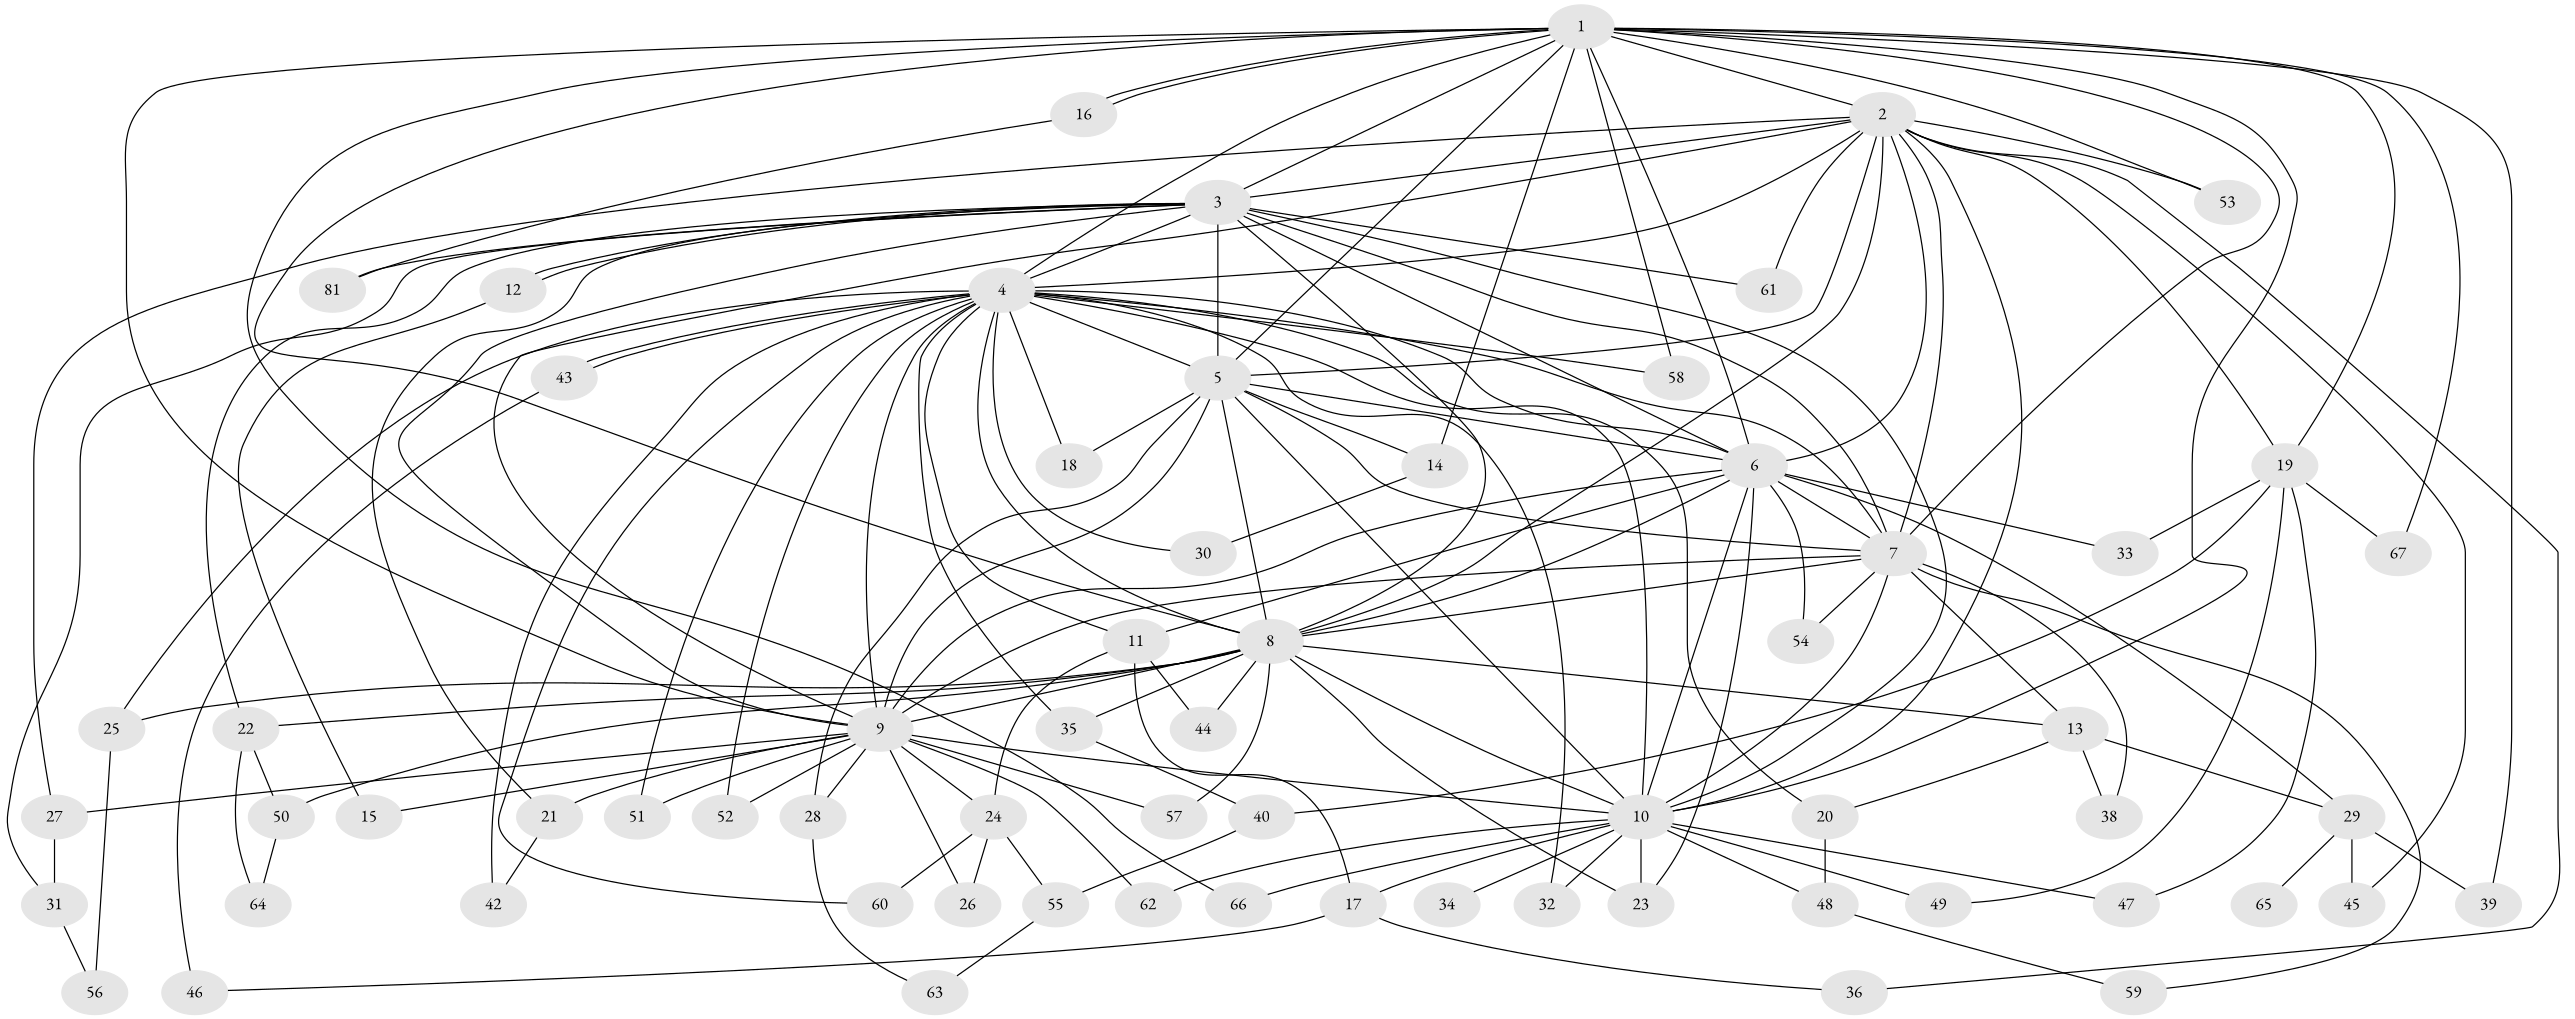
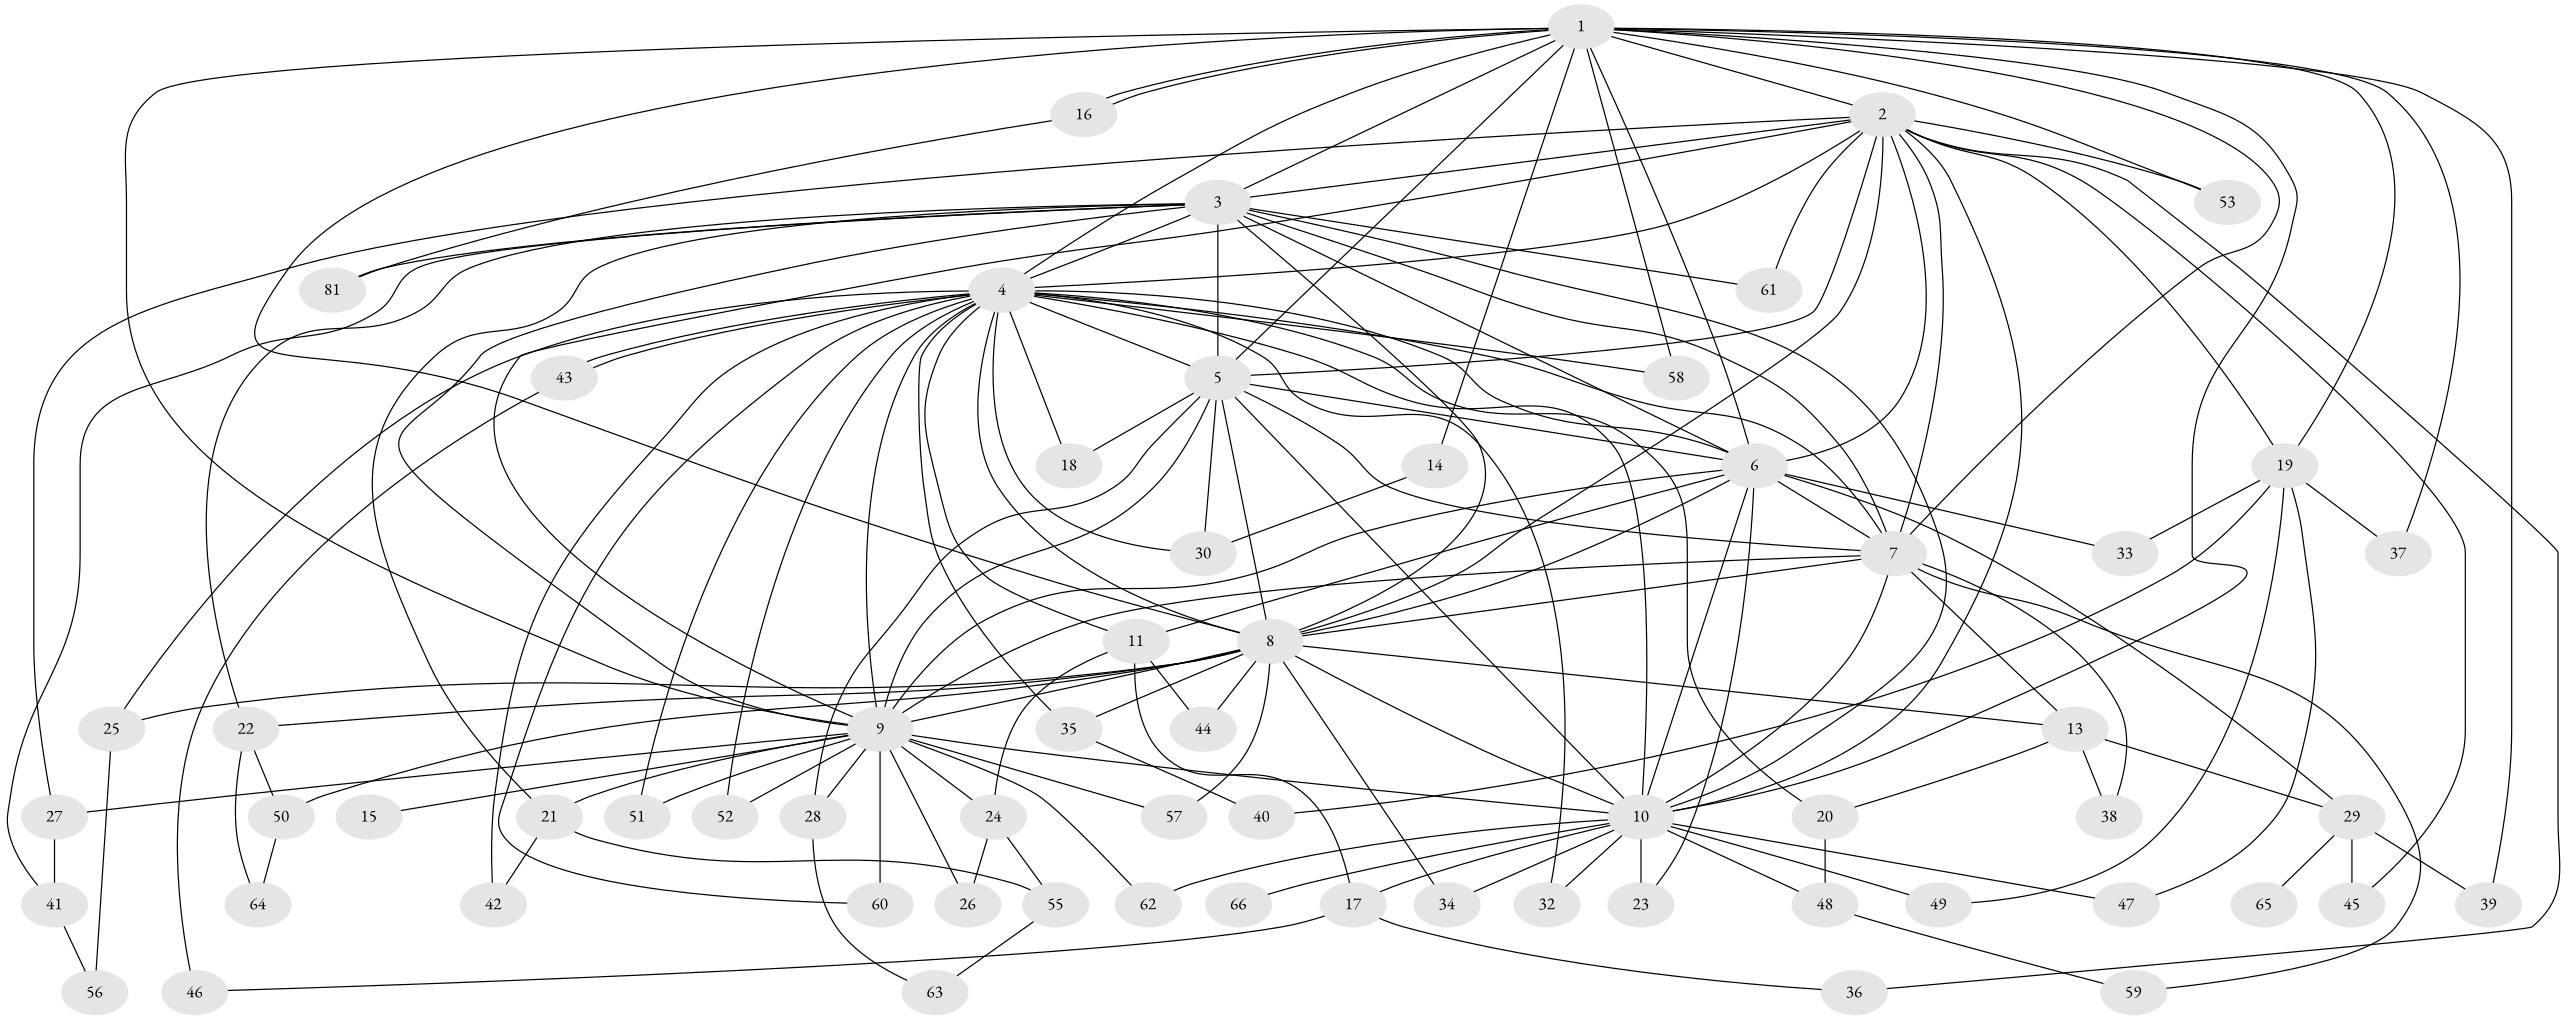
(295, 198) -> none
(513, 290) -> none
(1326, 422) -> (1211, 466)
(2398, 554) -> (2398, 554)
(1801, 641) -> none
(1435, 783) -> (1359, 773)
(937, 861) -> (880, 817)
(1152, 865) -> (803, 861)
(55, 905) -> (55, 905)
